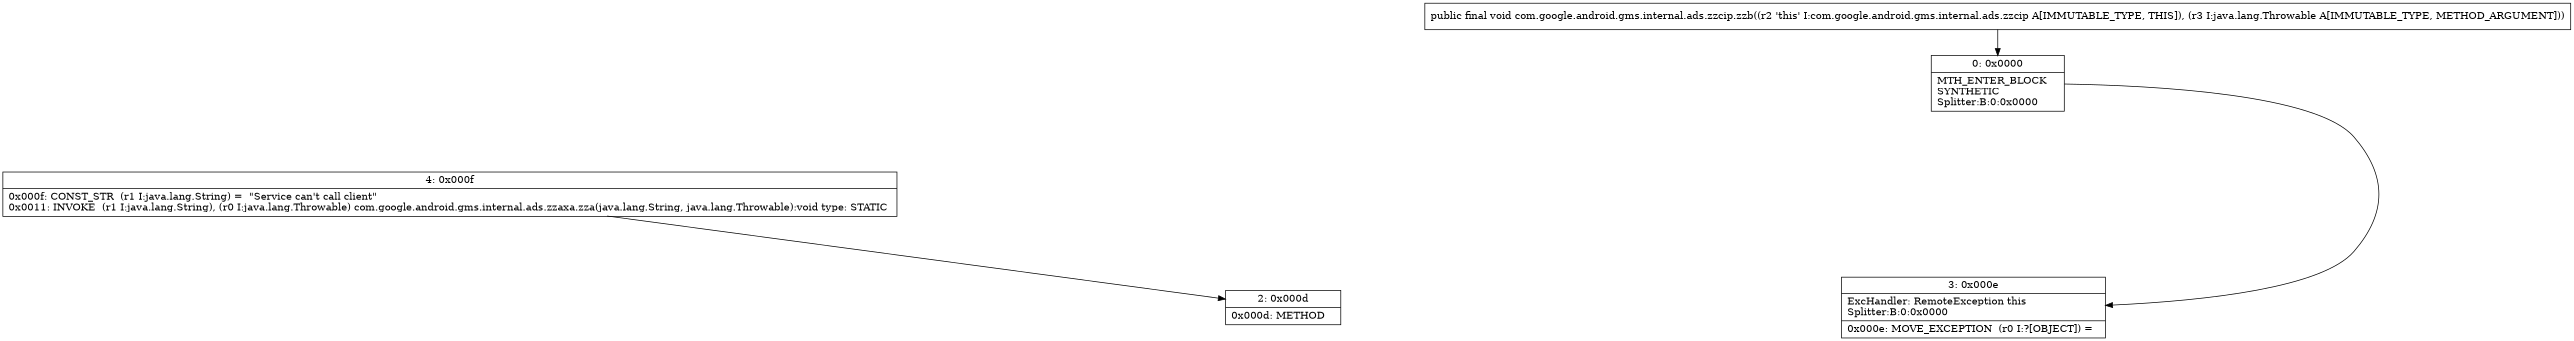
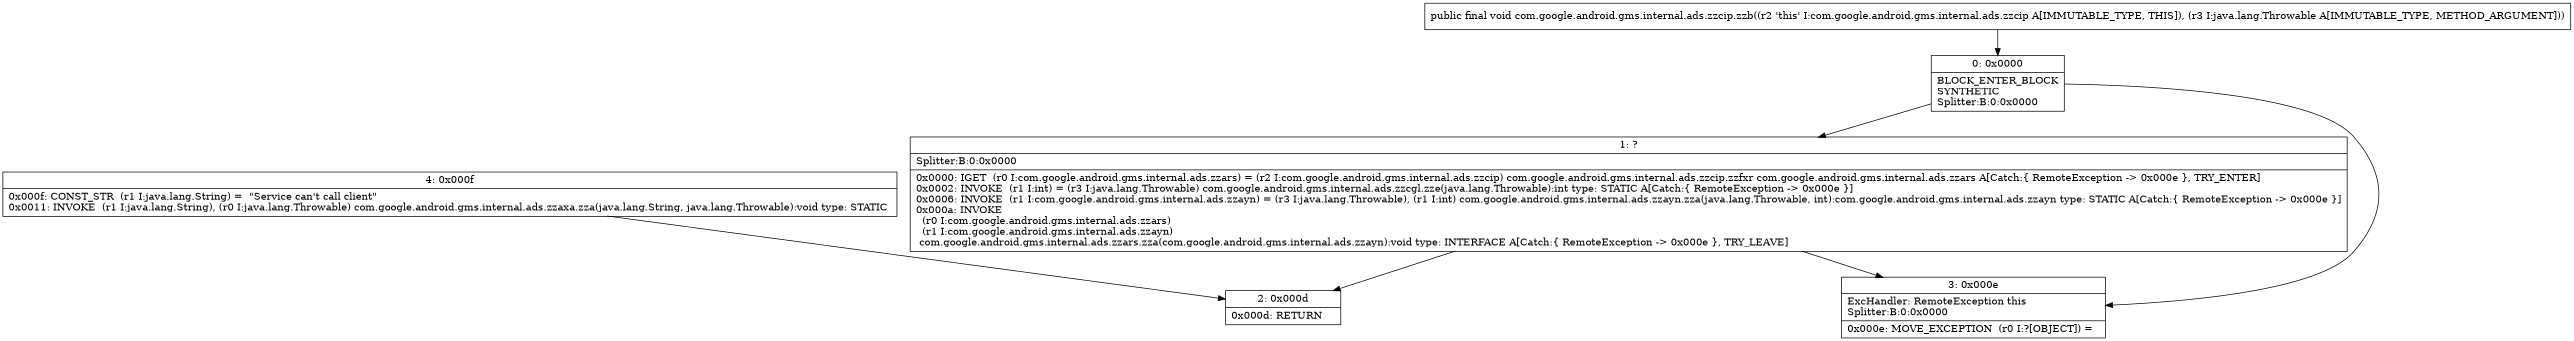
(1992, 81) -> (1998, 81)
none -> (1629, 194)
(1283, 316) -> (1282, 316)
